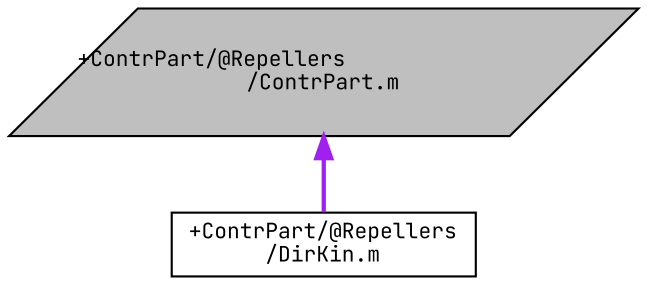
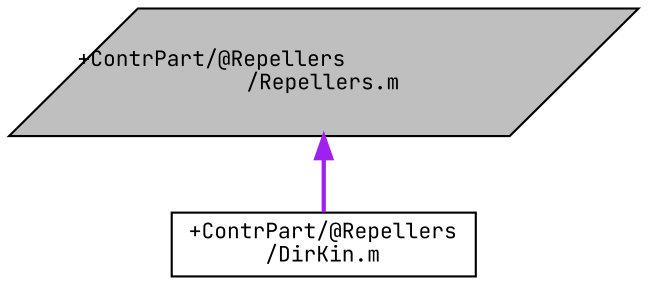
(324, 72) -> (324, 72)
